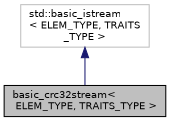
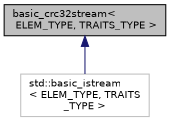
(85, 72) -> (85, 60)
